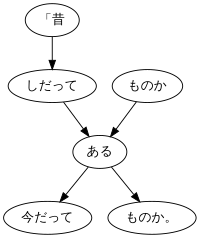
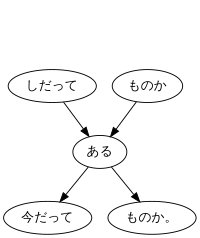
(52, 20) -> none
